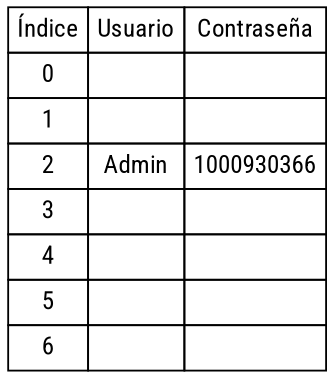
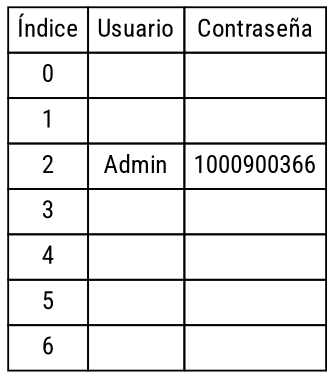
(255, 165) -> (255, 165)
